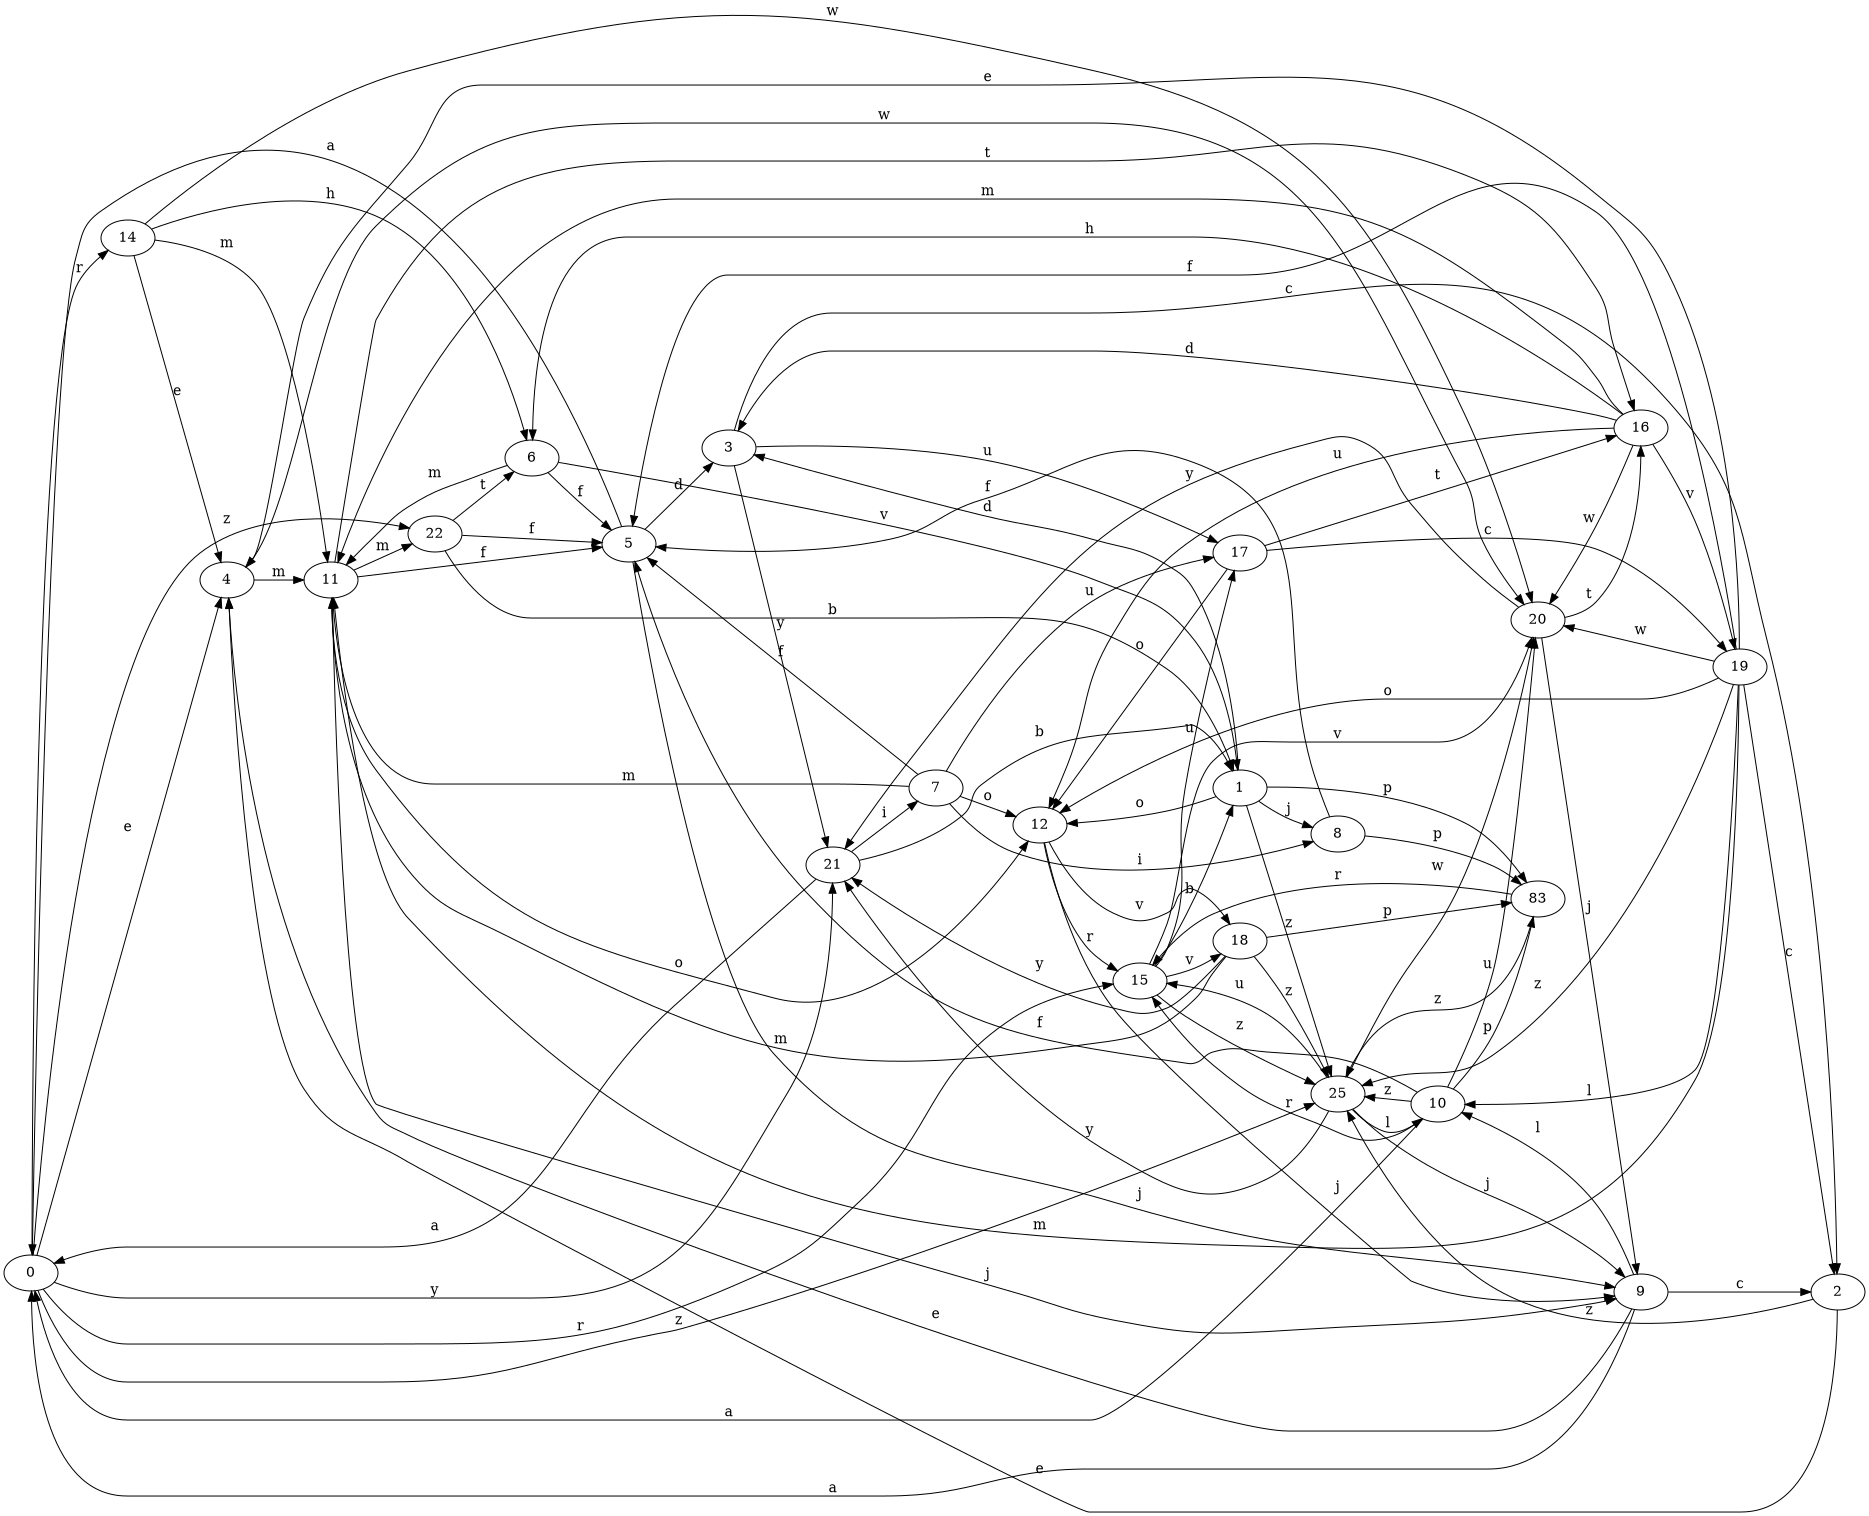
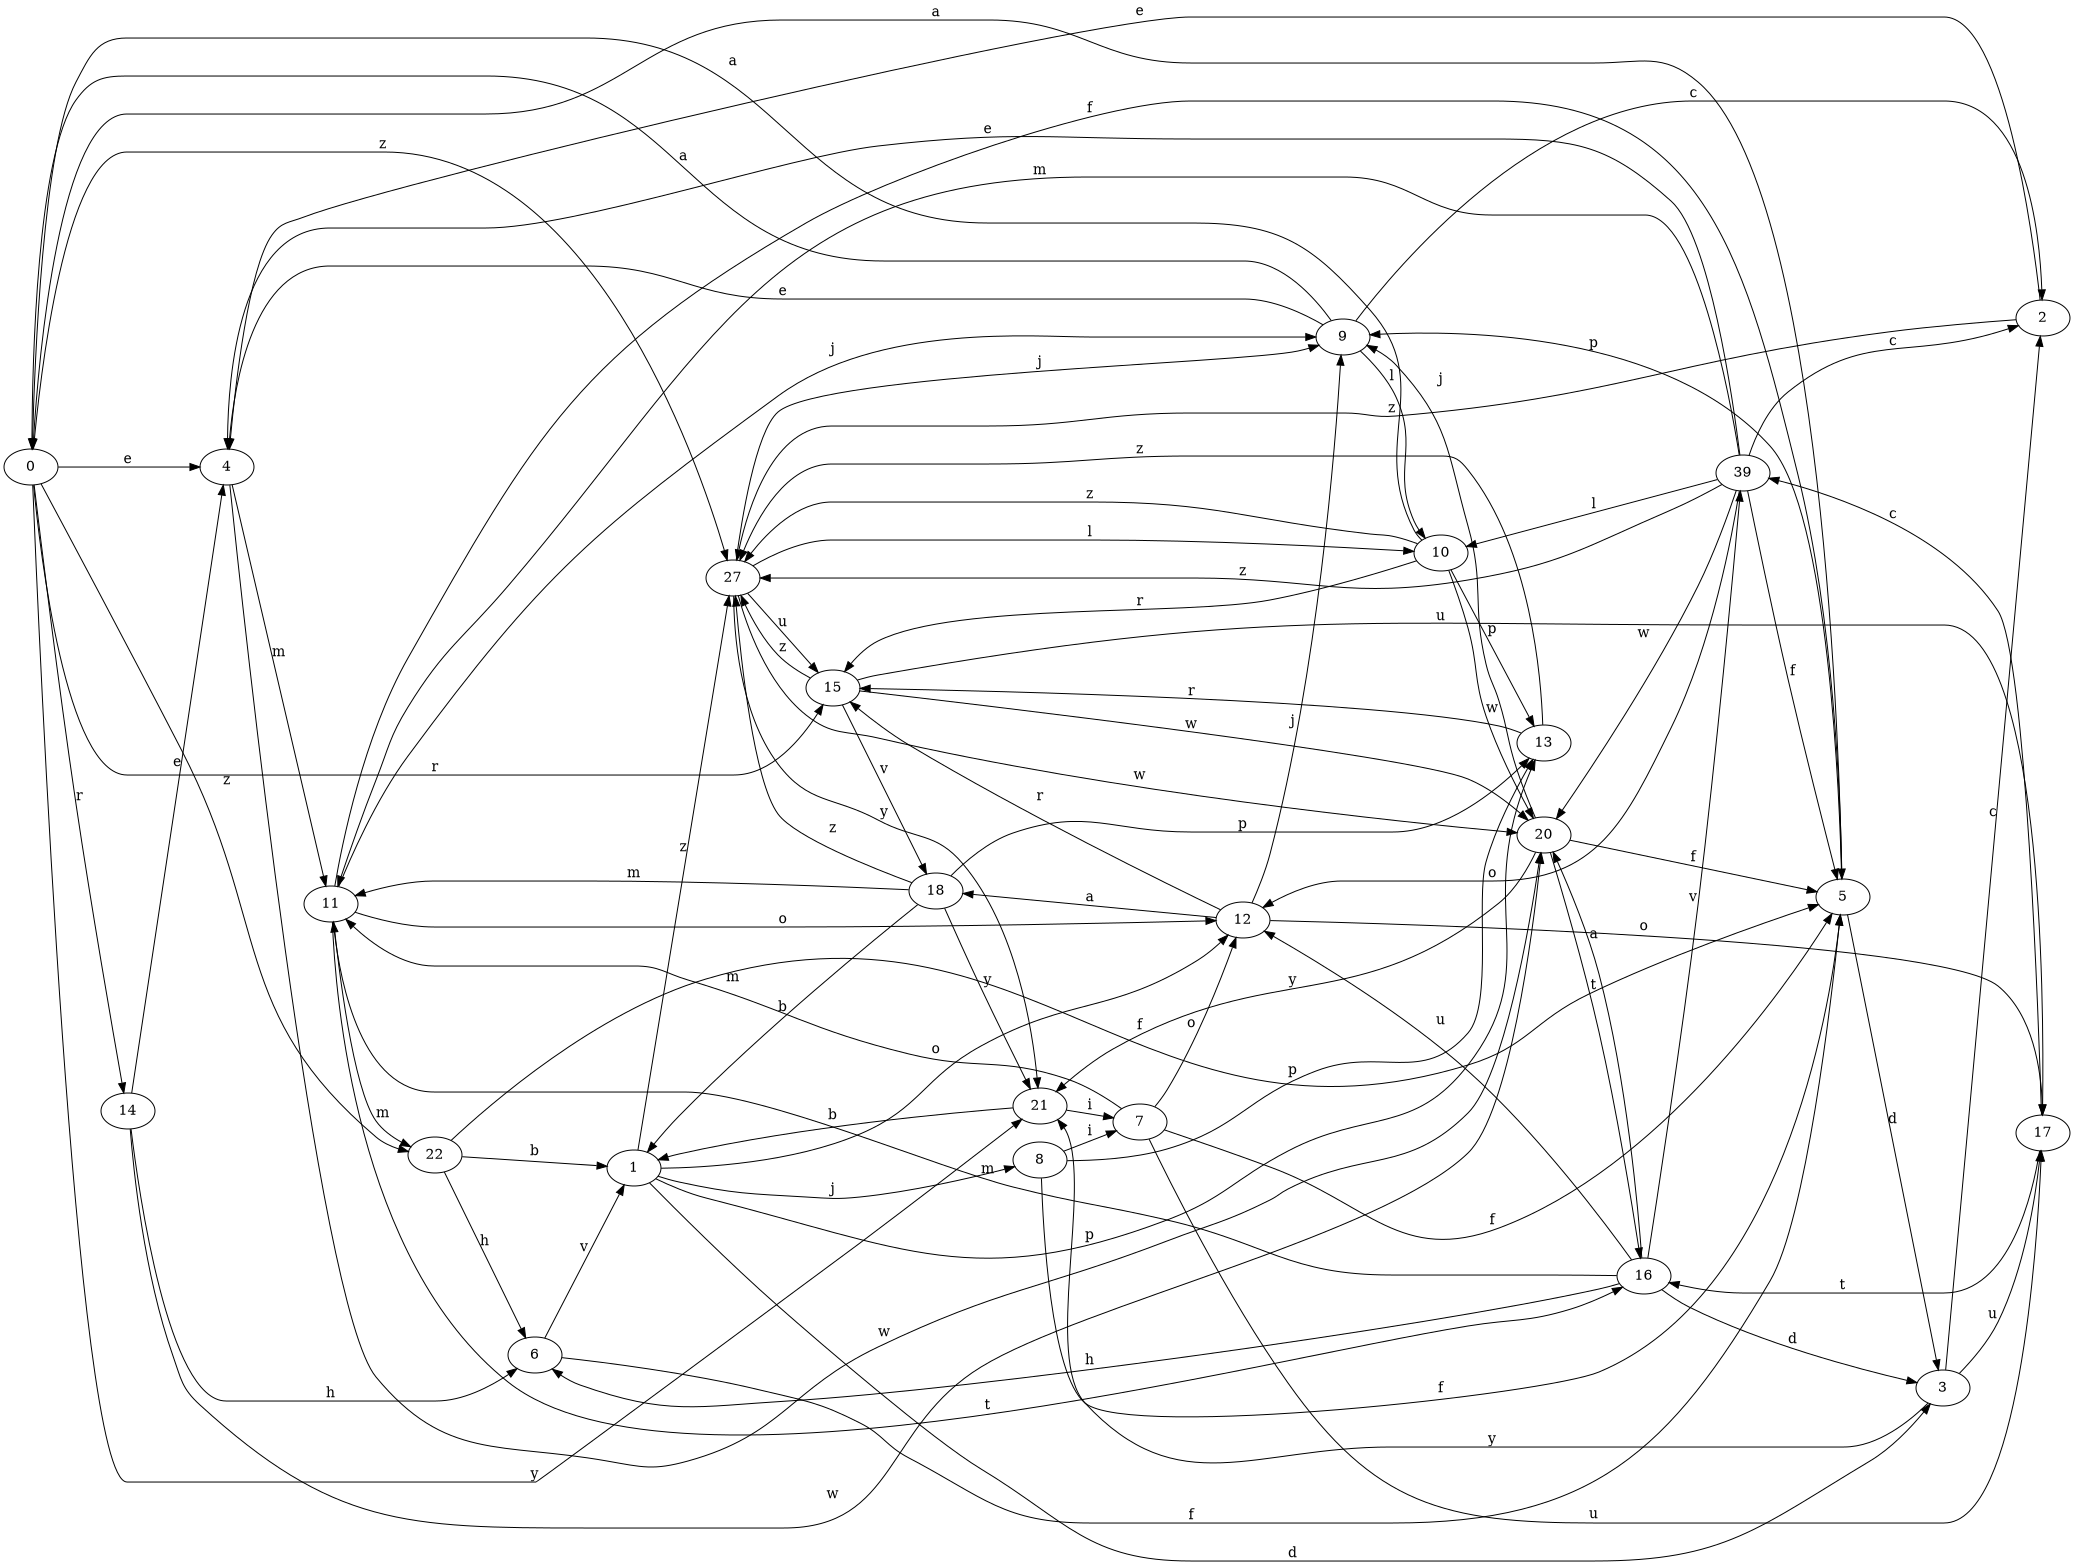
(285, 351) -> none
(484, 486) -> (485, 1242)
(422, 498) -> none
(1590, 518) -> (1594, 934)
(1740, 667) -> (1743, 473)
(1143, 685) -> (1680, 938)
(1338, 734) -> (1192, 724)
(1118, 870) -> (1085, 1143)
(1538, 899) -> (1544, 743)
(1193, 900) -> (781, 1019)
(1140, 906) -> (1090, 898)
(1488, 964) -> (1492, 708)
(968, 1015) -> (1689, 865)
(1338, 1094) -> (733, 578)
(1140, 1194) -> (1594, 344)
(506, 1208) -> none
